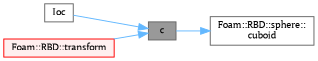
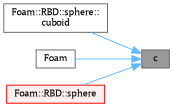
(59, 13) -> (56, 59)
(188, 31) -> (112, 41)
(59, 48) -> (56, 94)
